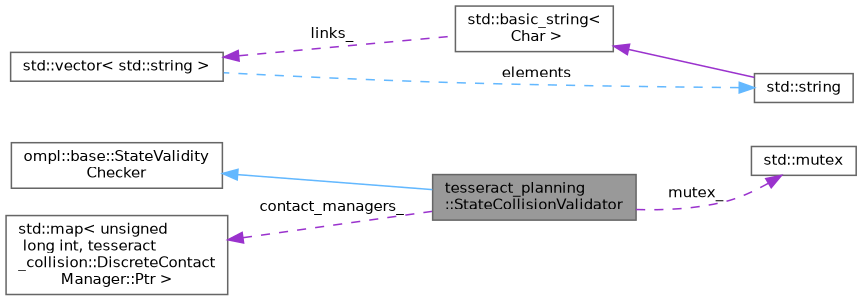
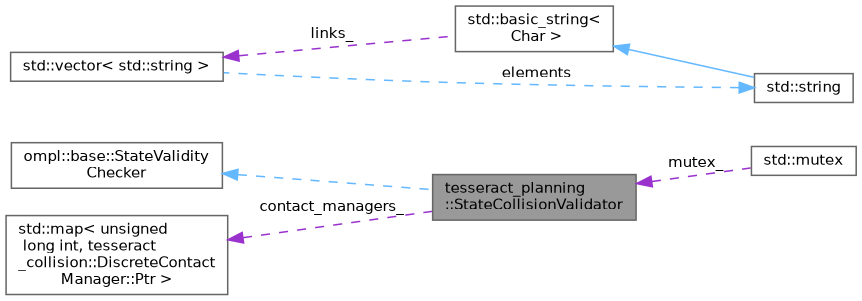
(692, 63) -> (692, 63)
(335, 182) -> (335, 182)
(704, 206) -> (701, 175)
